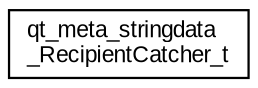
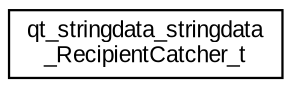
(129, 44) -> (146, 44)
